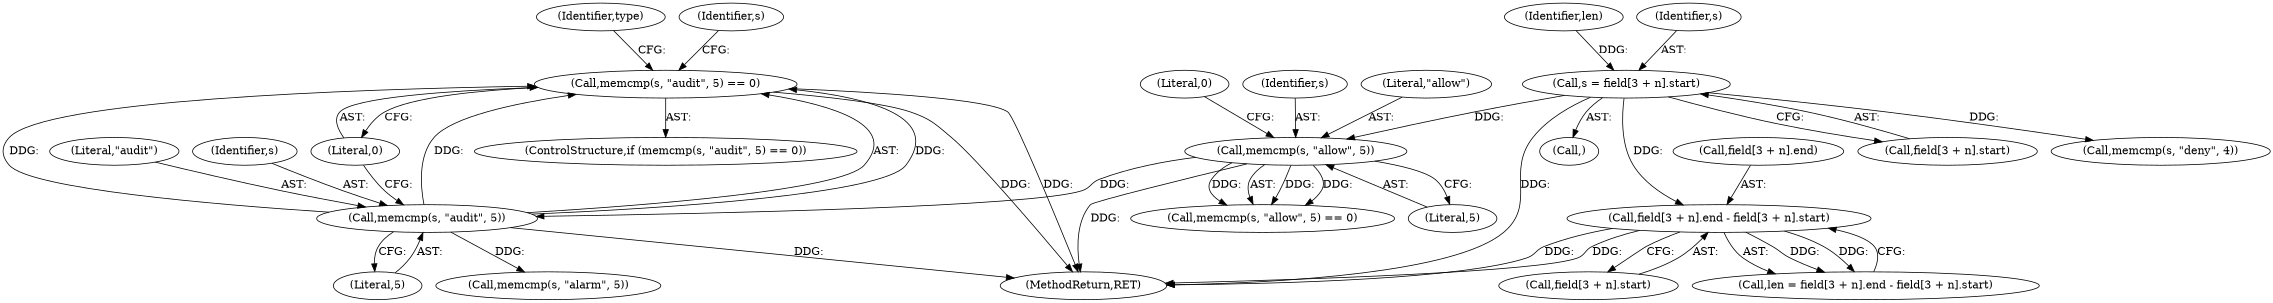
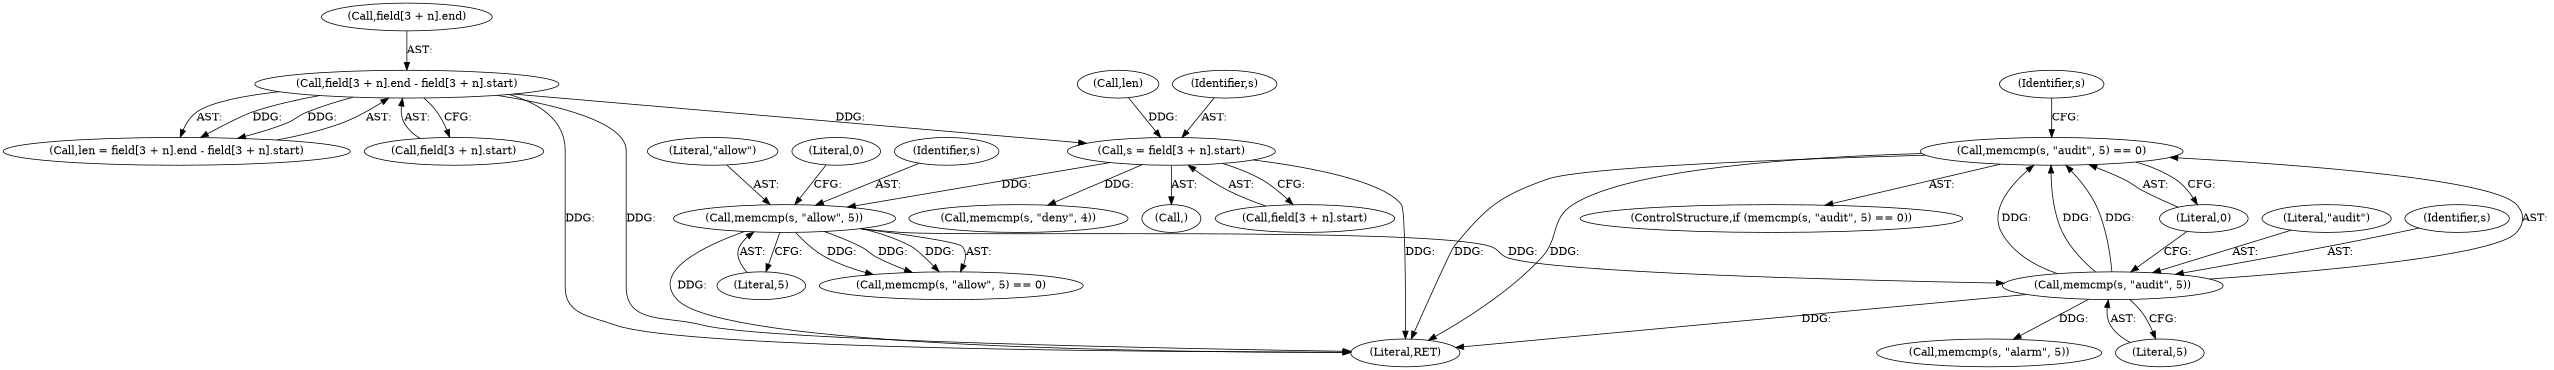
(601, 17) -> none
(1564, 17) -> (1118, 84)
(1631, 160) -> (796, 118)
(1893, 252) -> (381, 118)
(1084, 286) -> (1405, 353)
